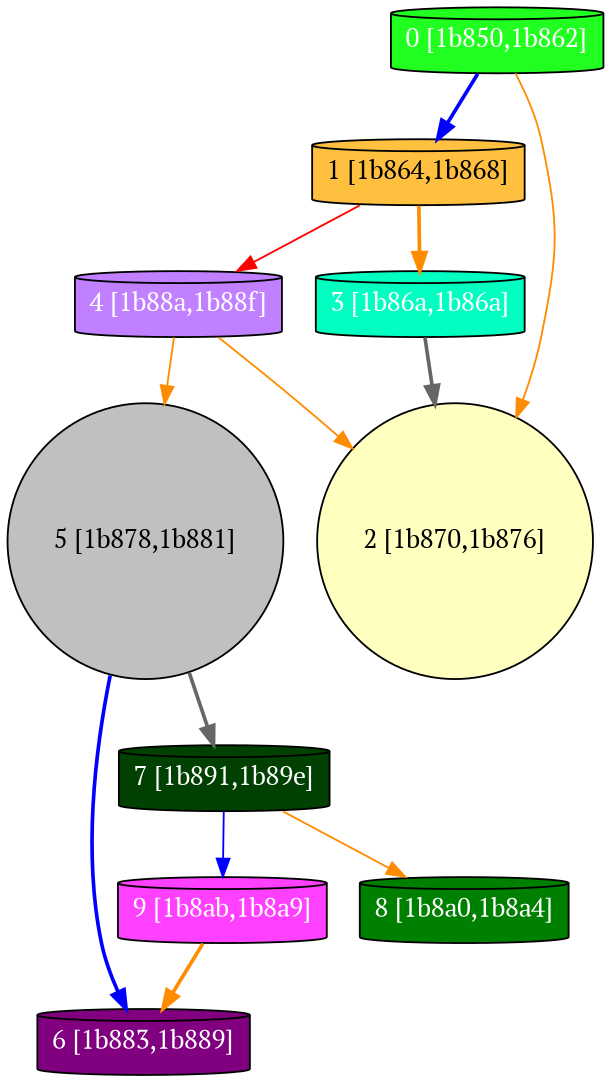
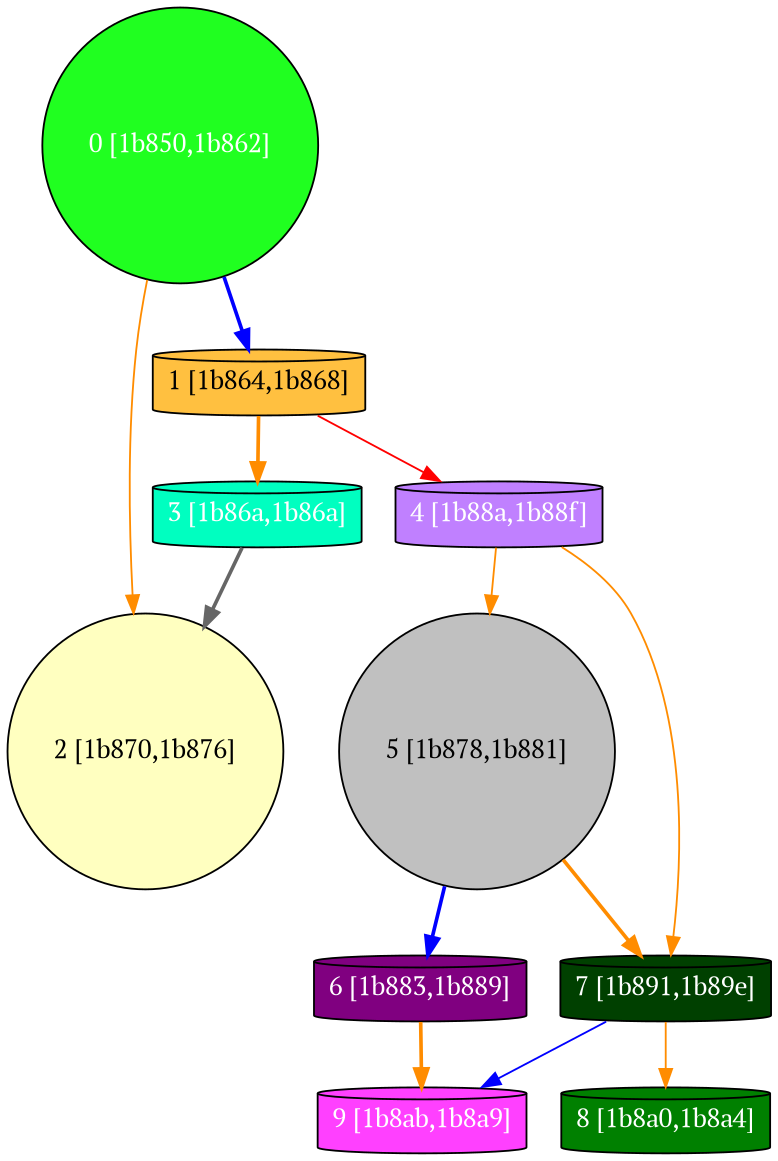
(497, 40) -> (180, 145)
(279, 386) -> (669, 724)
(198, 700) -> (596, 900)
(188, 968) -> (421, 1045)
